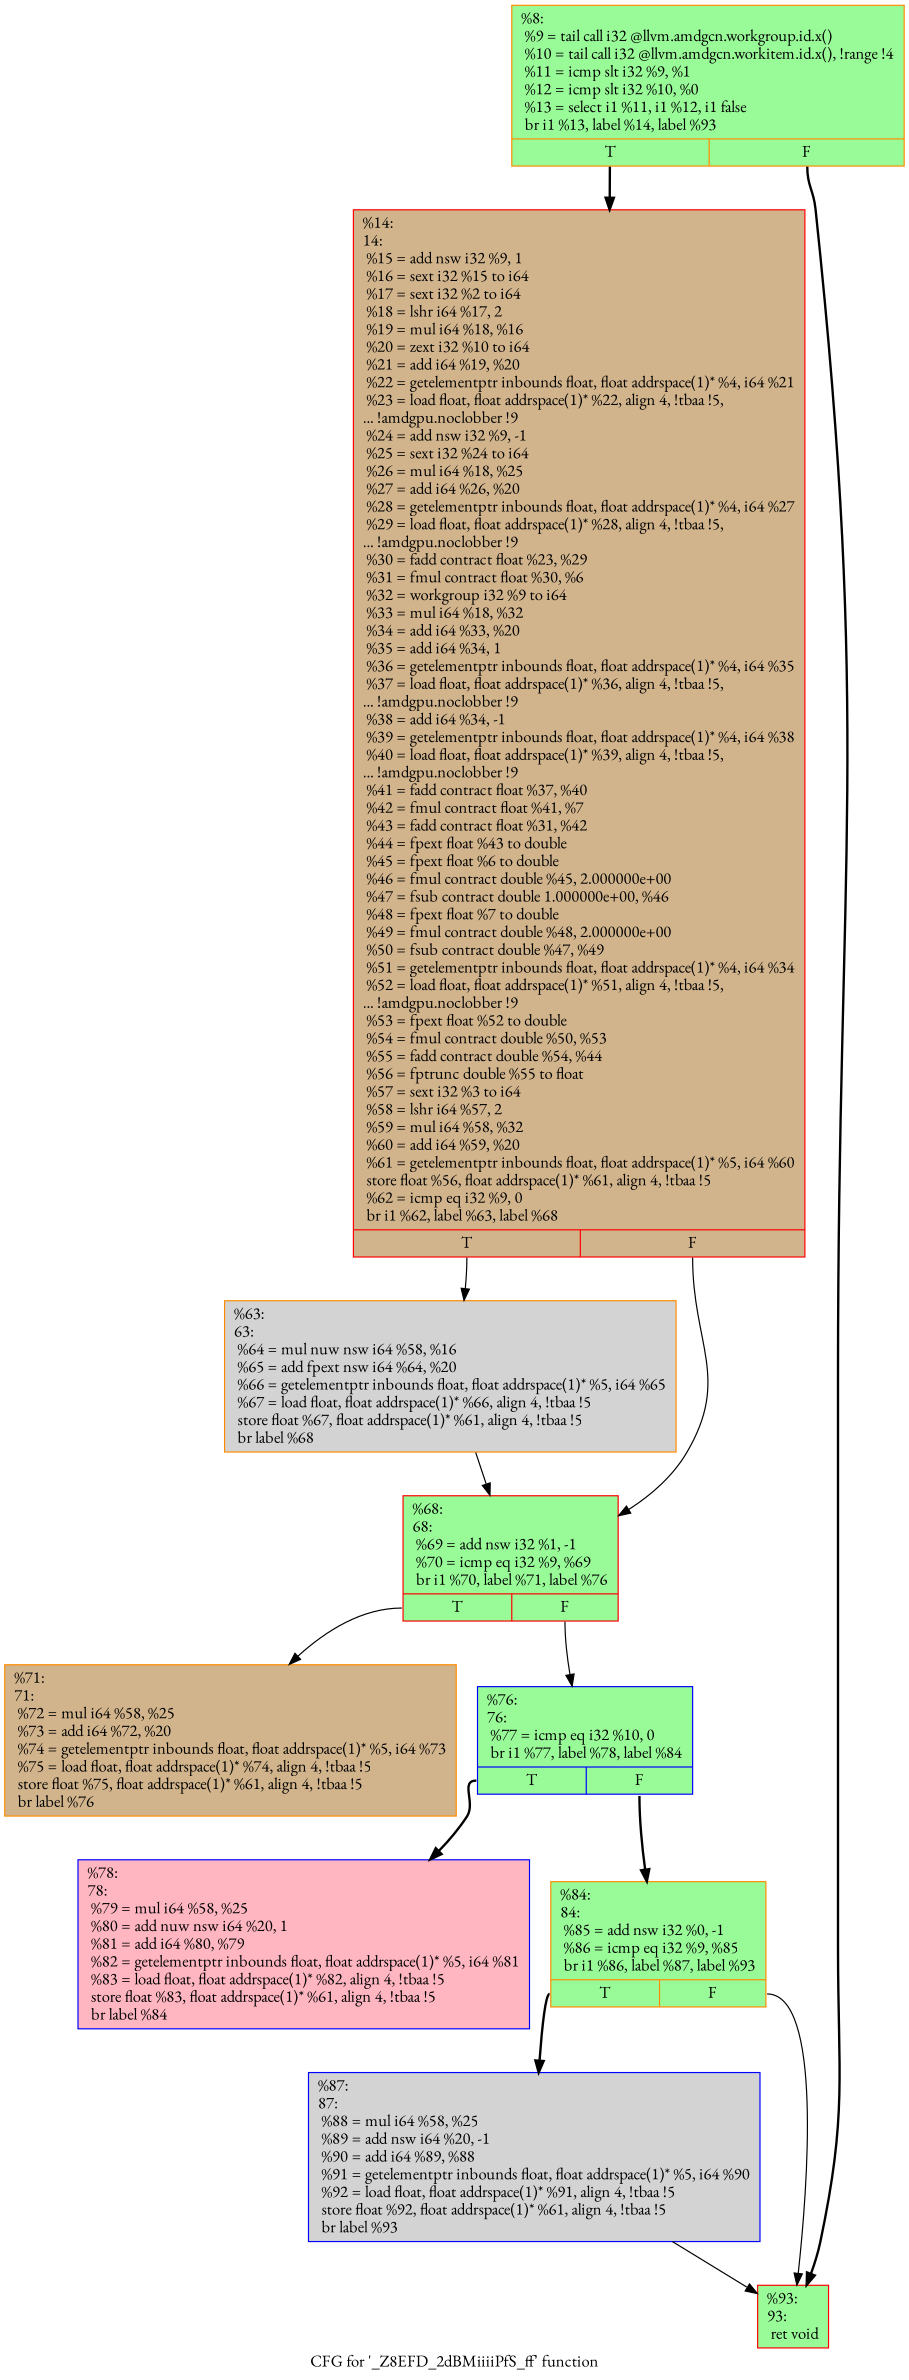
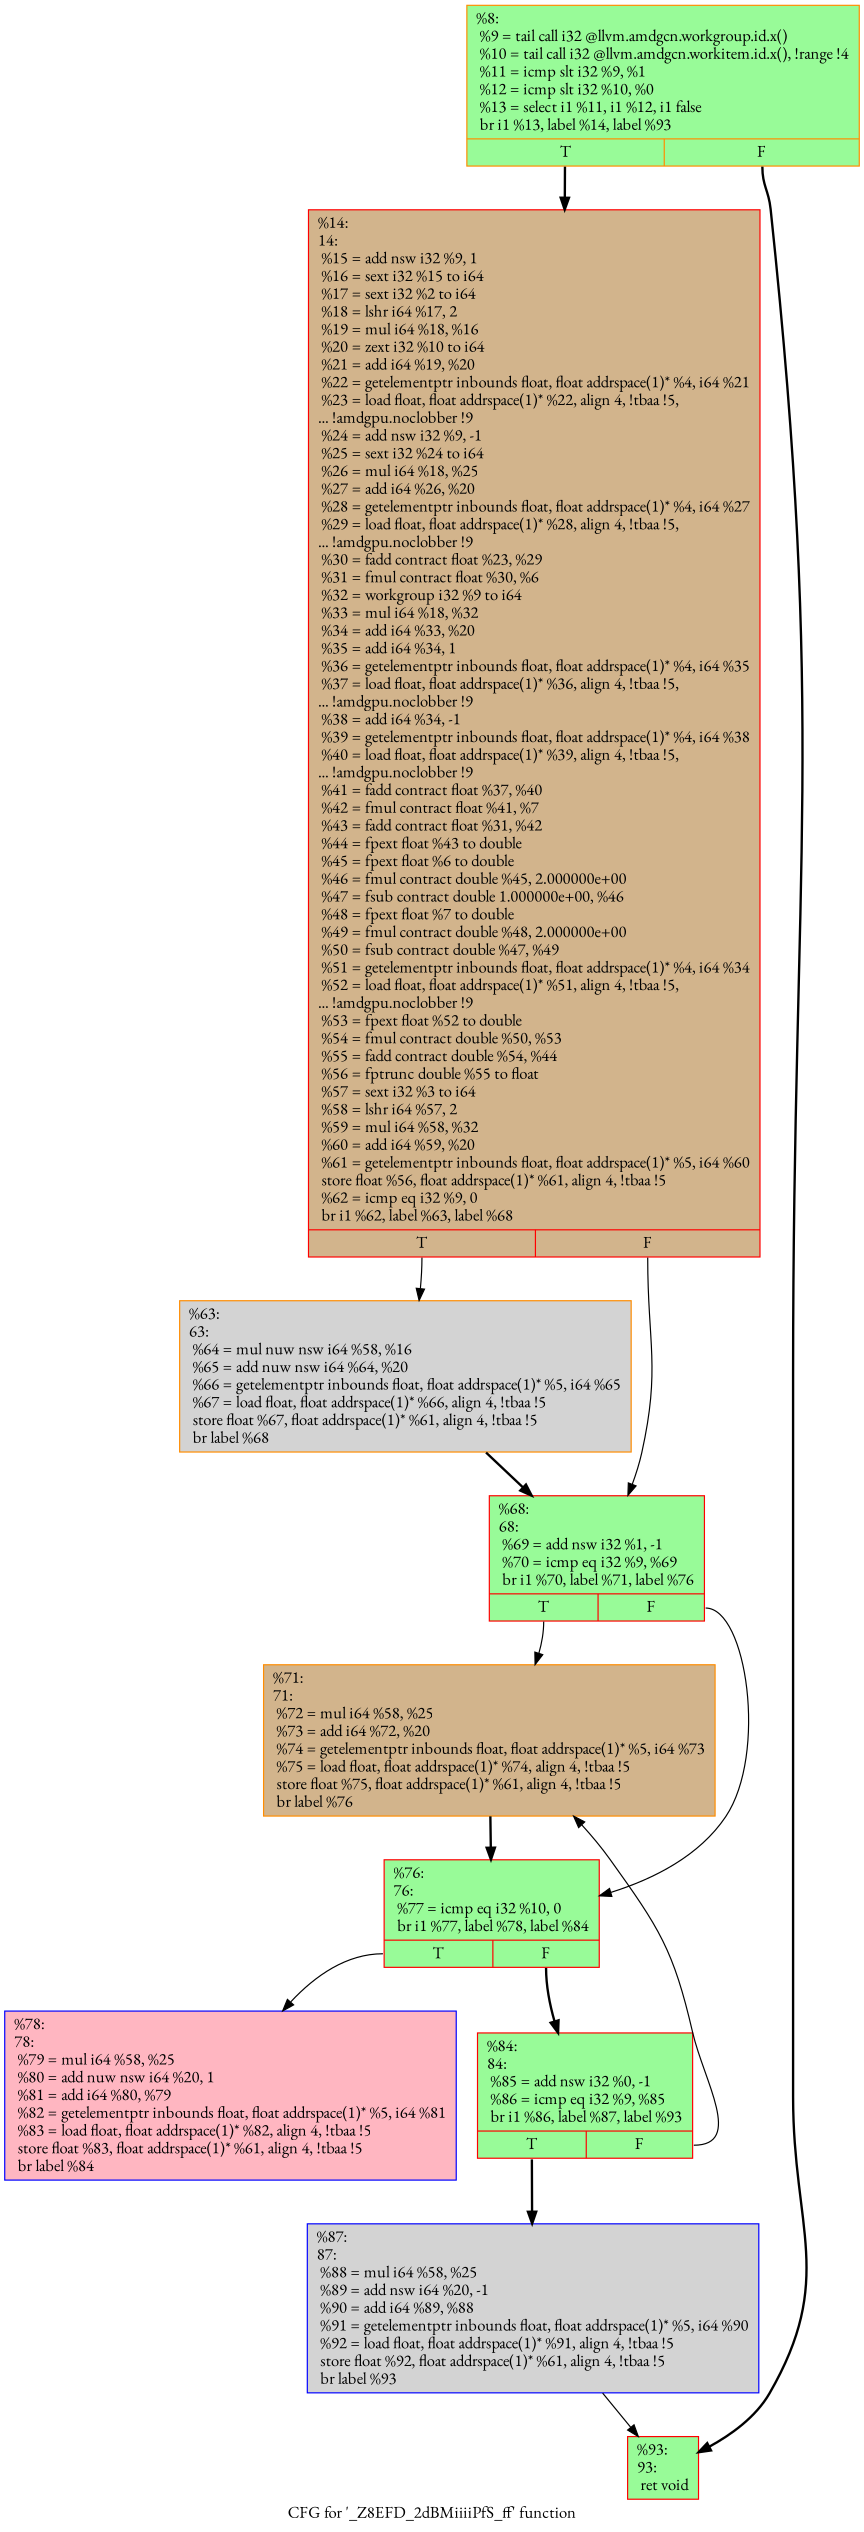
(346, 1367) -> (299, 1367)
(481, 1468) -> (505, 1470)
(585, 1740) -> (492, 1914)
(466, 1818) -> (332, 1968)
none -> (491, 1832)
(658, 1944) -> (585, 2096)
(807, 2126) -> (679, 1981)
